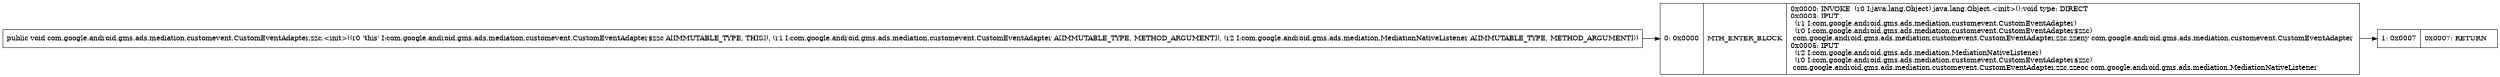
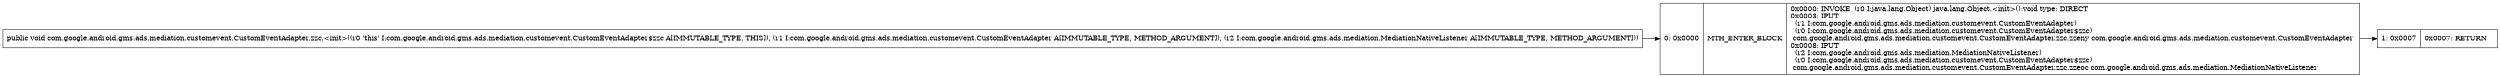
(1817, 46) -> (1817, 46)
